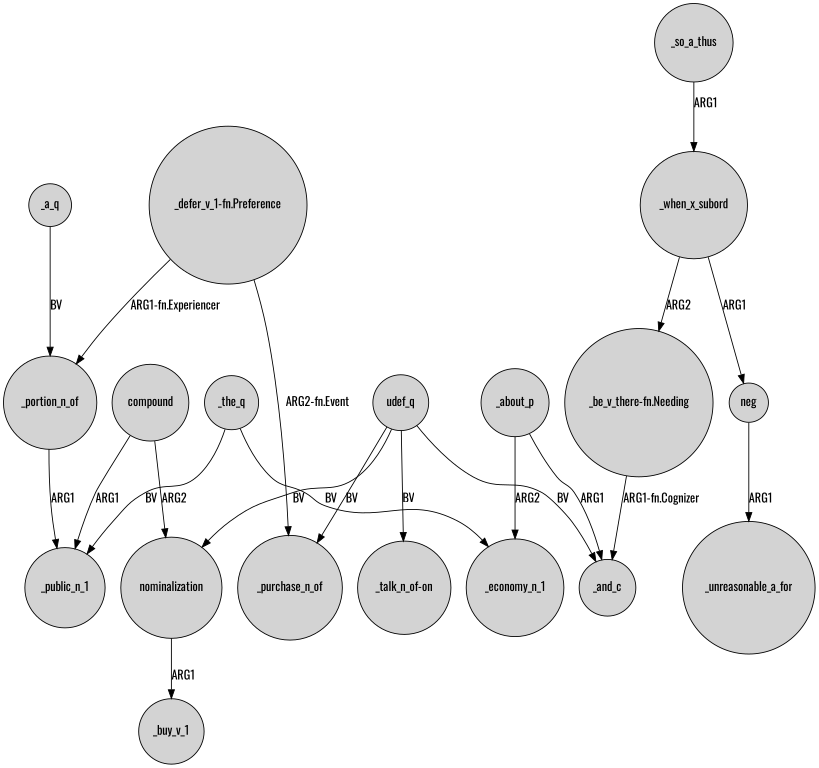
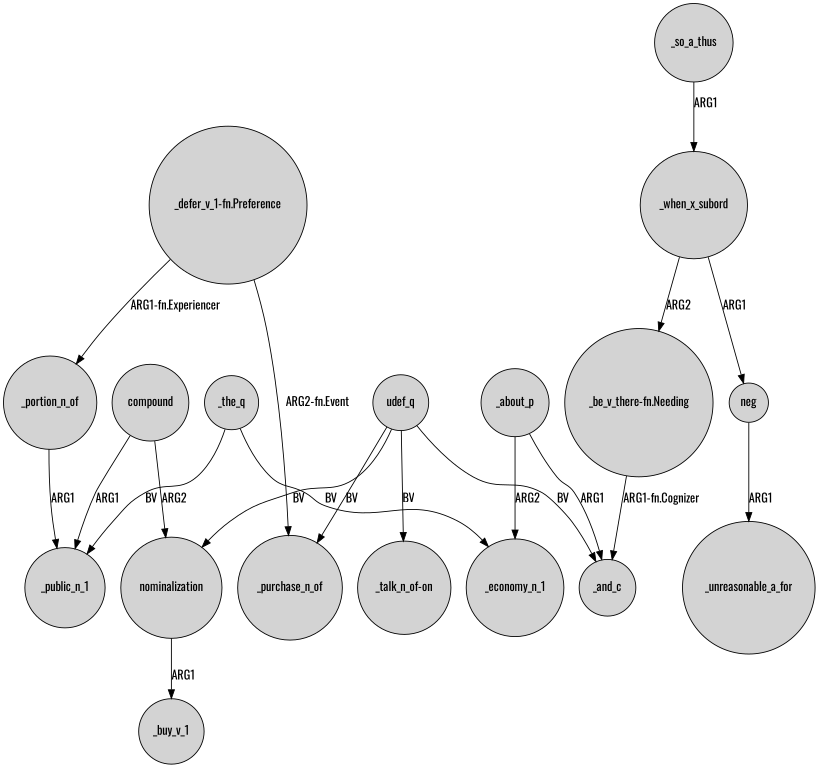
(50, 205) -> none
